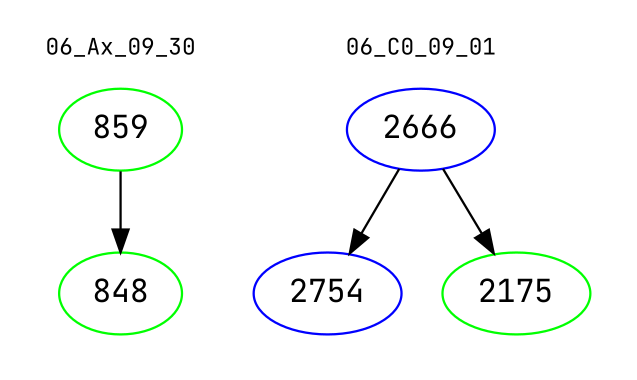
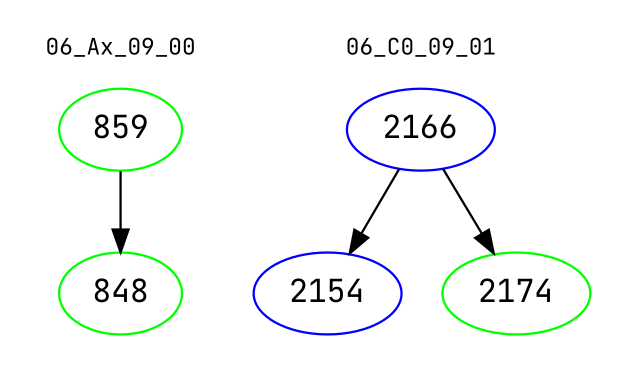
(122, 49) -> (122, 49)
(421, 130) -> (421, 130)
(328, 293) -> (328, 293)
(516, 293) -> (516, 293)
